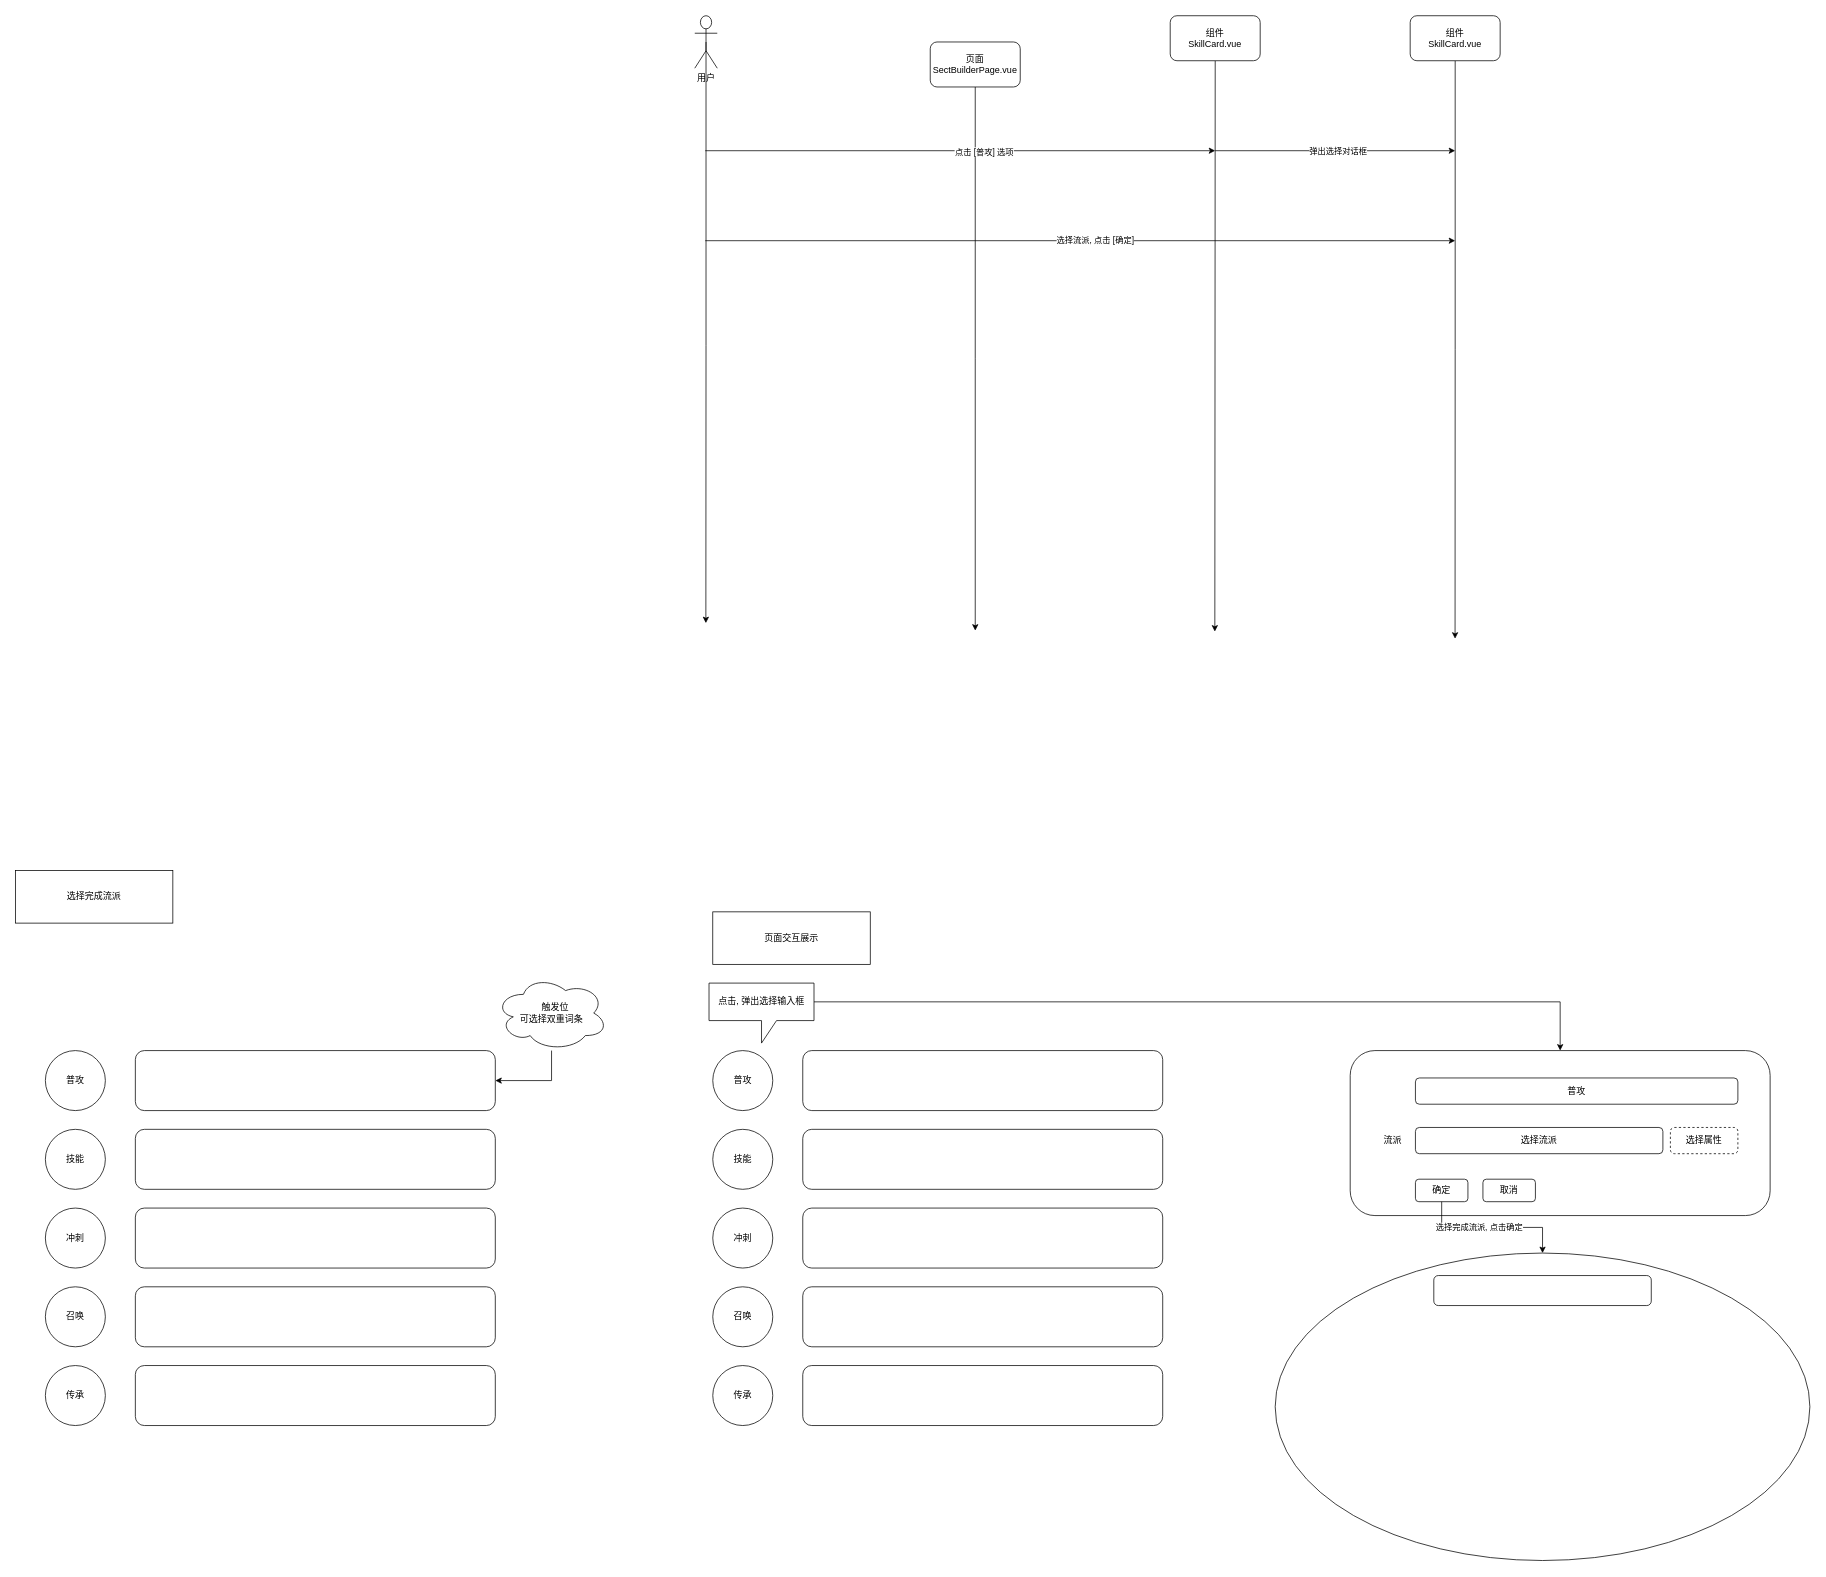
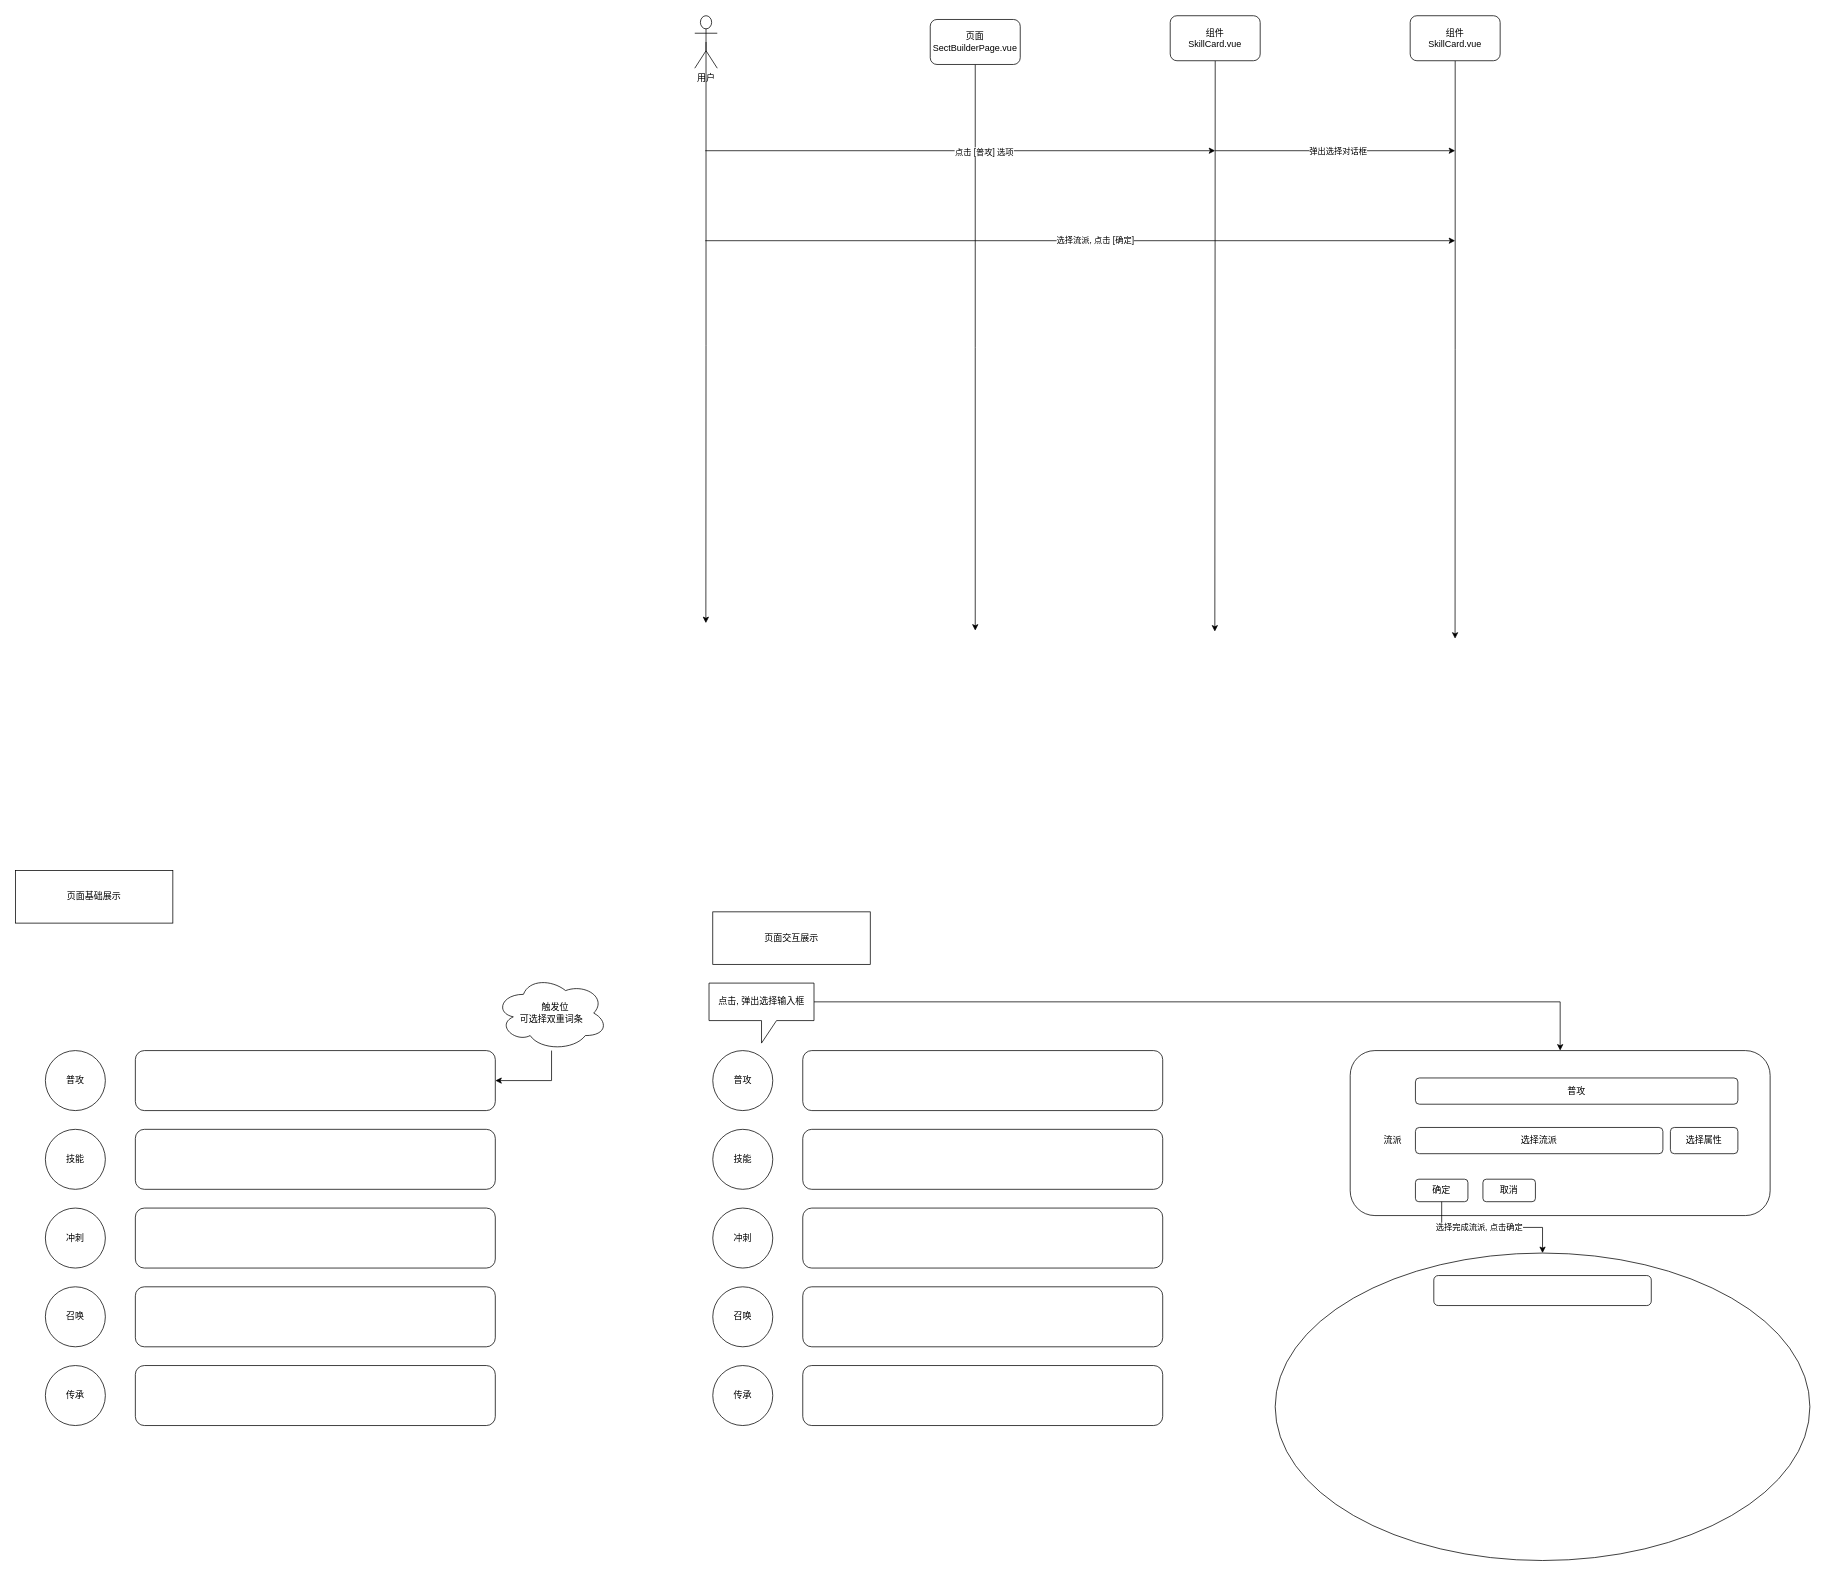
(975, 64) -> (975, 42)
(94, 897) -> (94, 897)
(1704, 1140) -> (1704, 1140)
